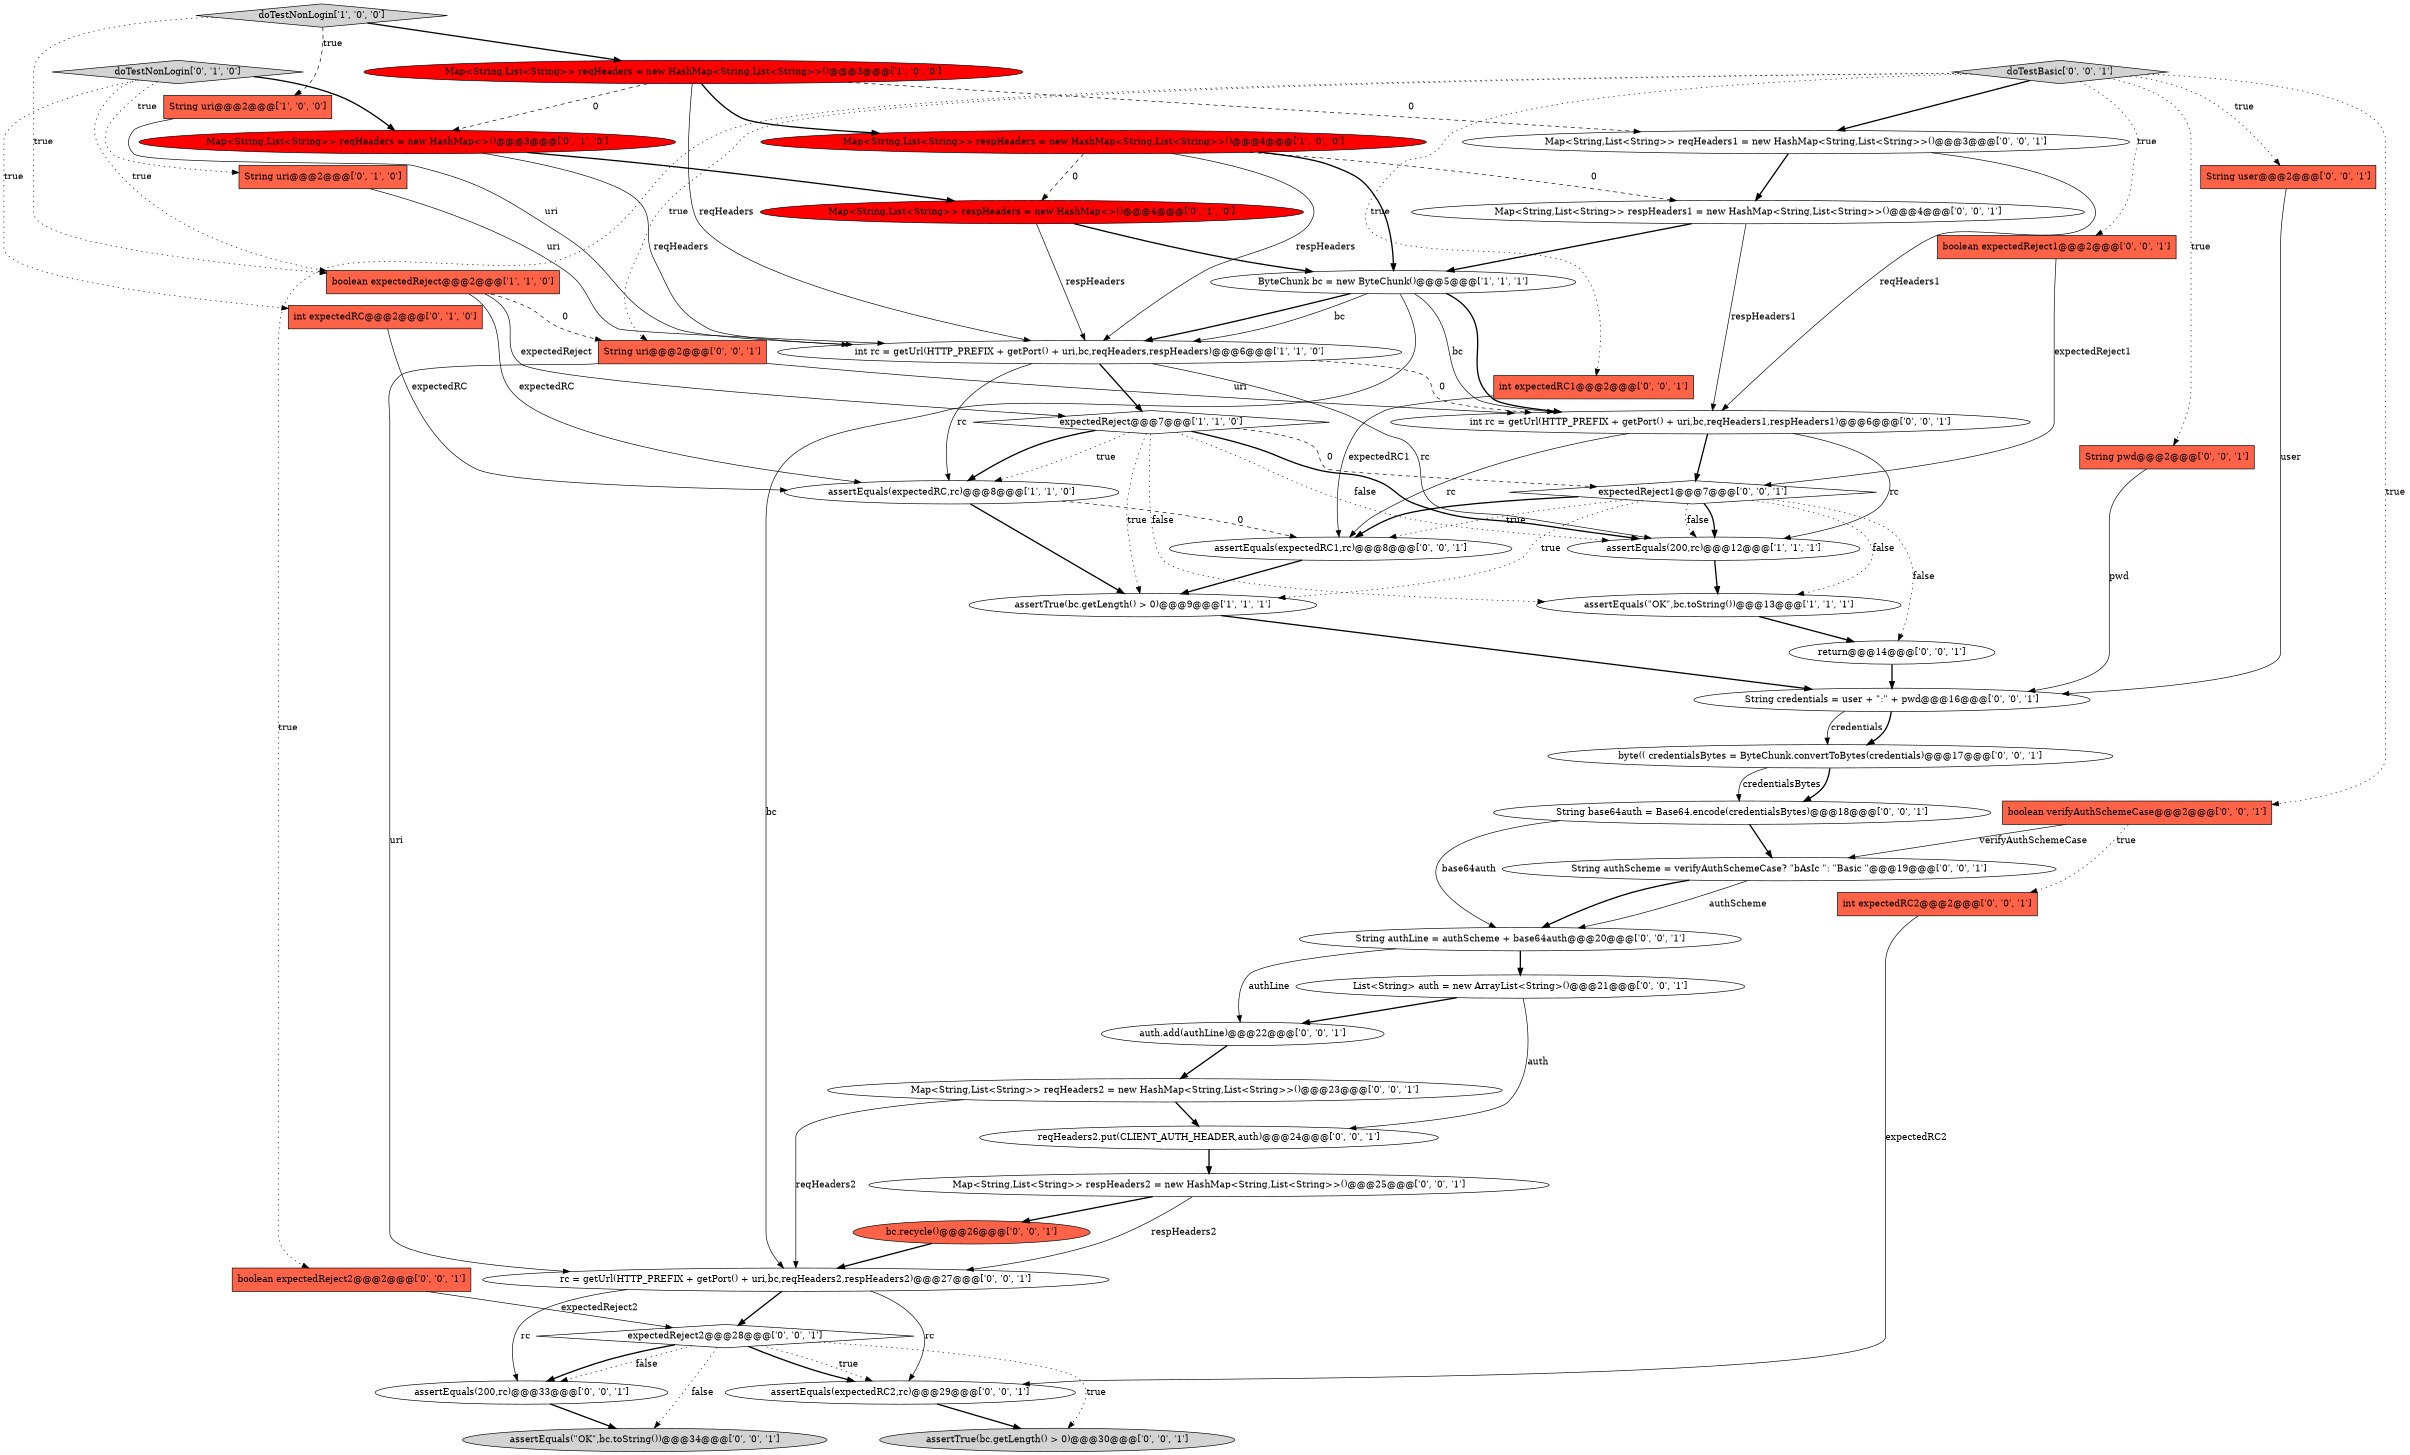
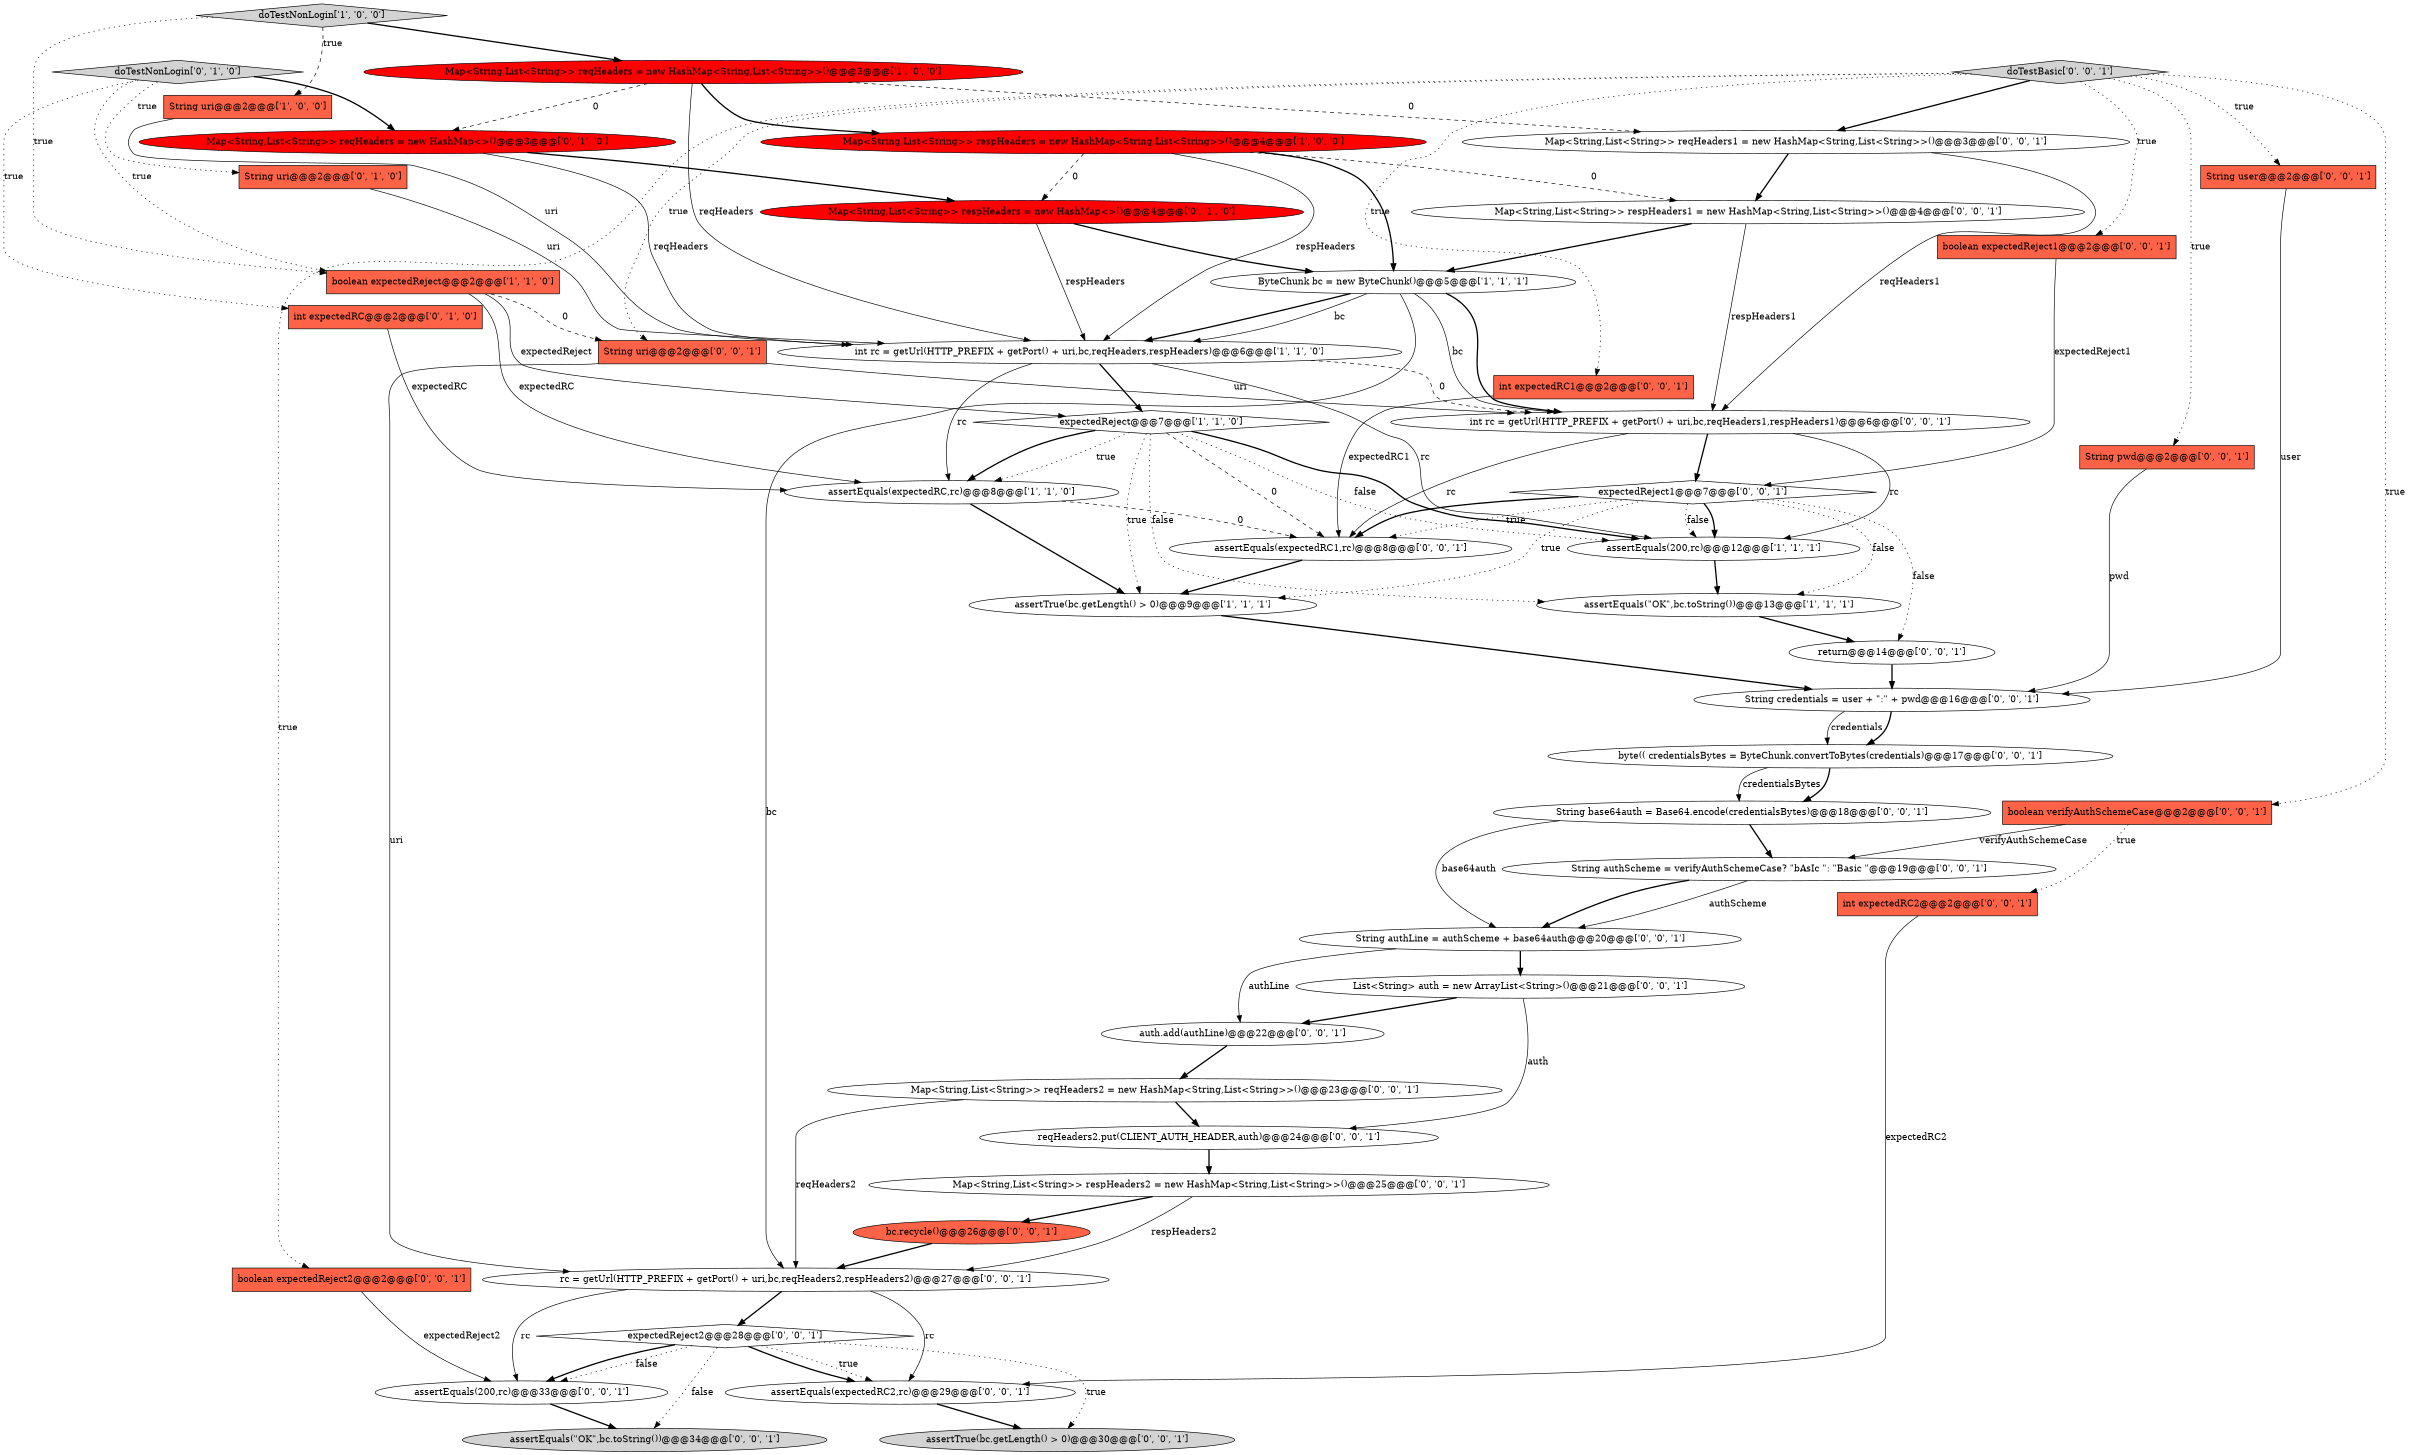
(1405, 476) -> (1242, 483)
(534, 1307) -> (417, 1343)
